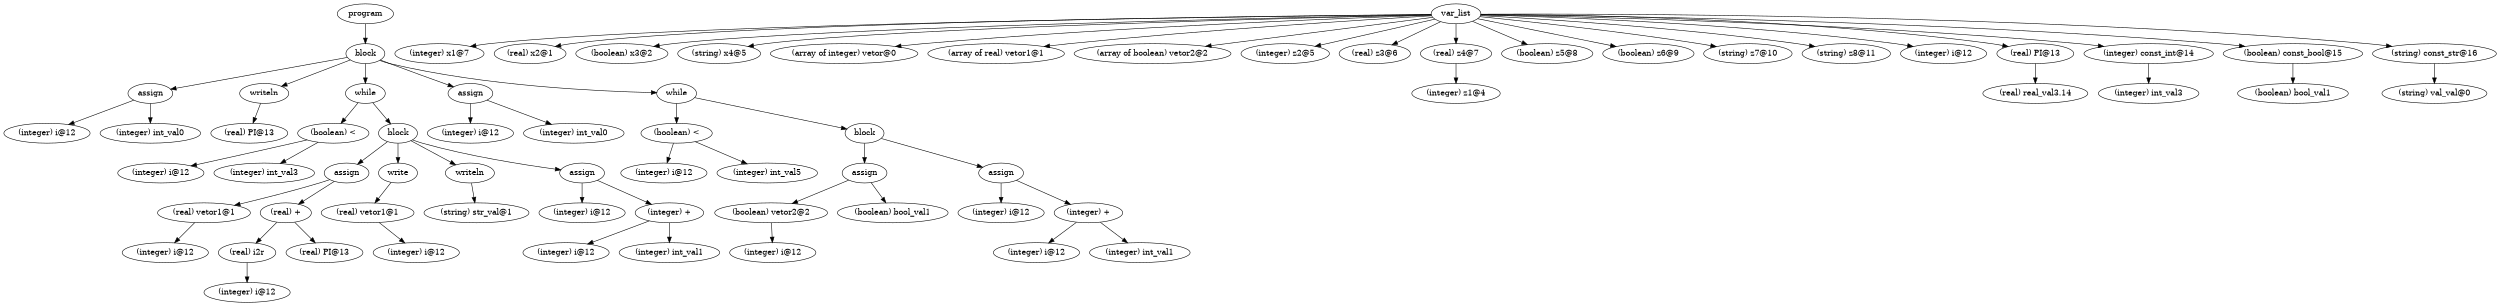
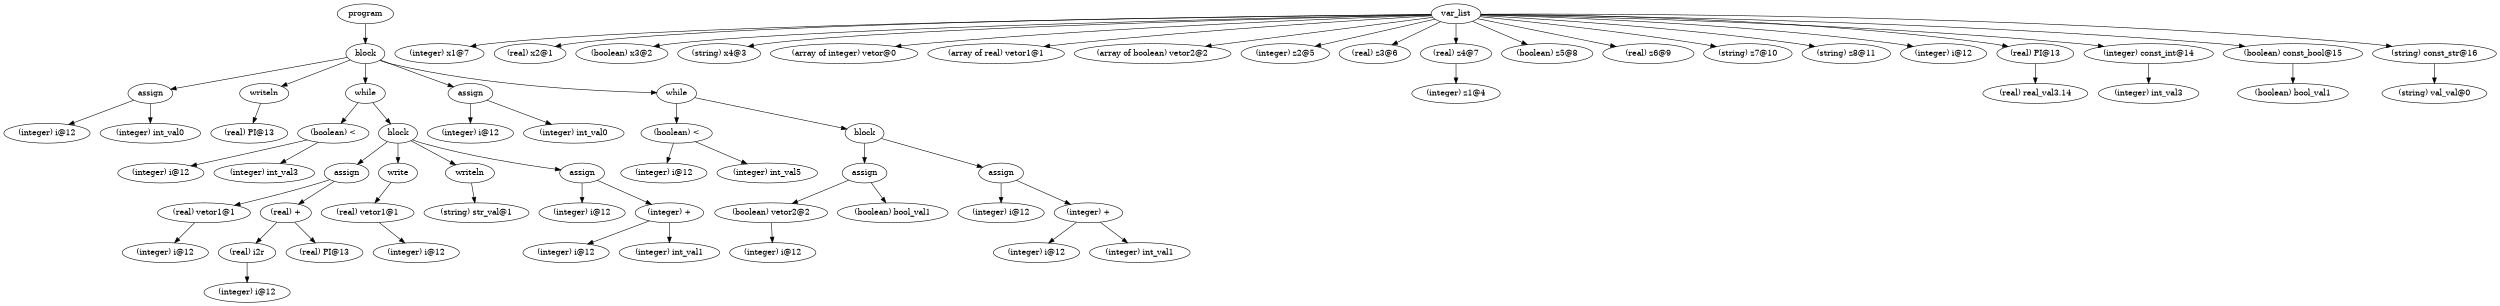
(719, 54) -> (719, 54)
(1648, 54) -> (1648, 54)
